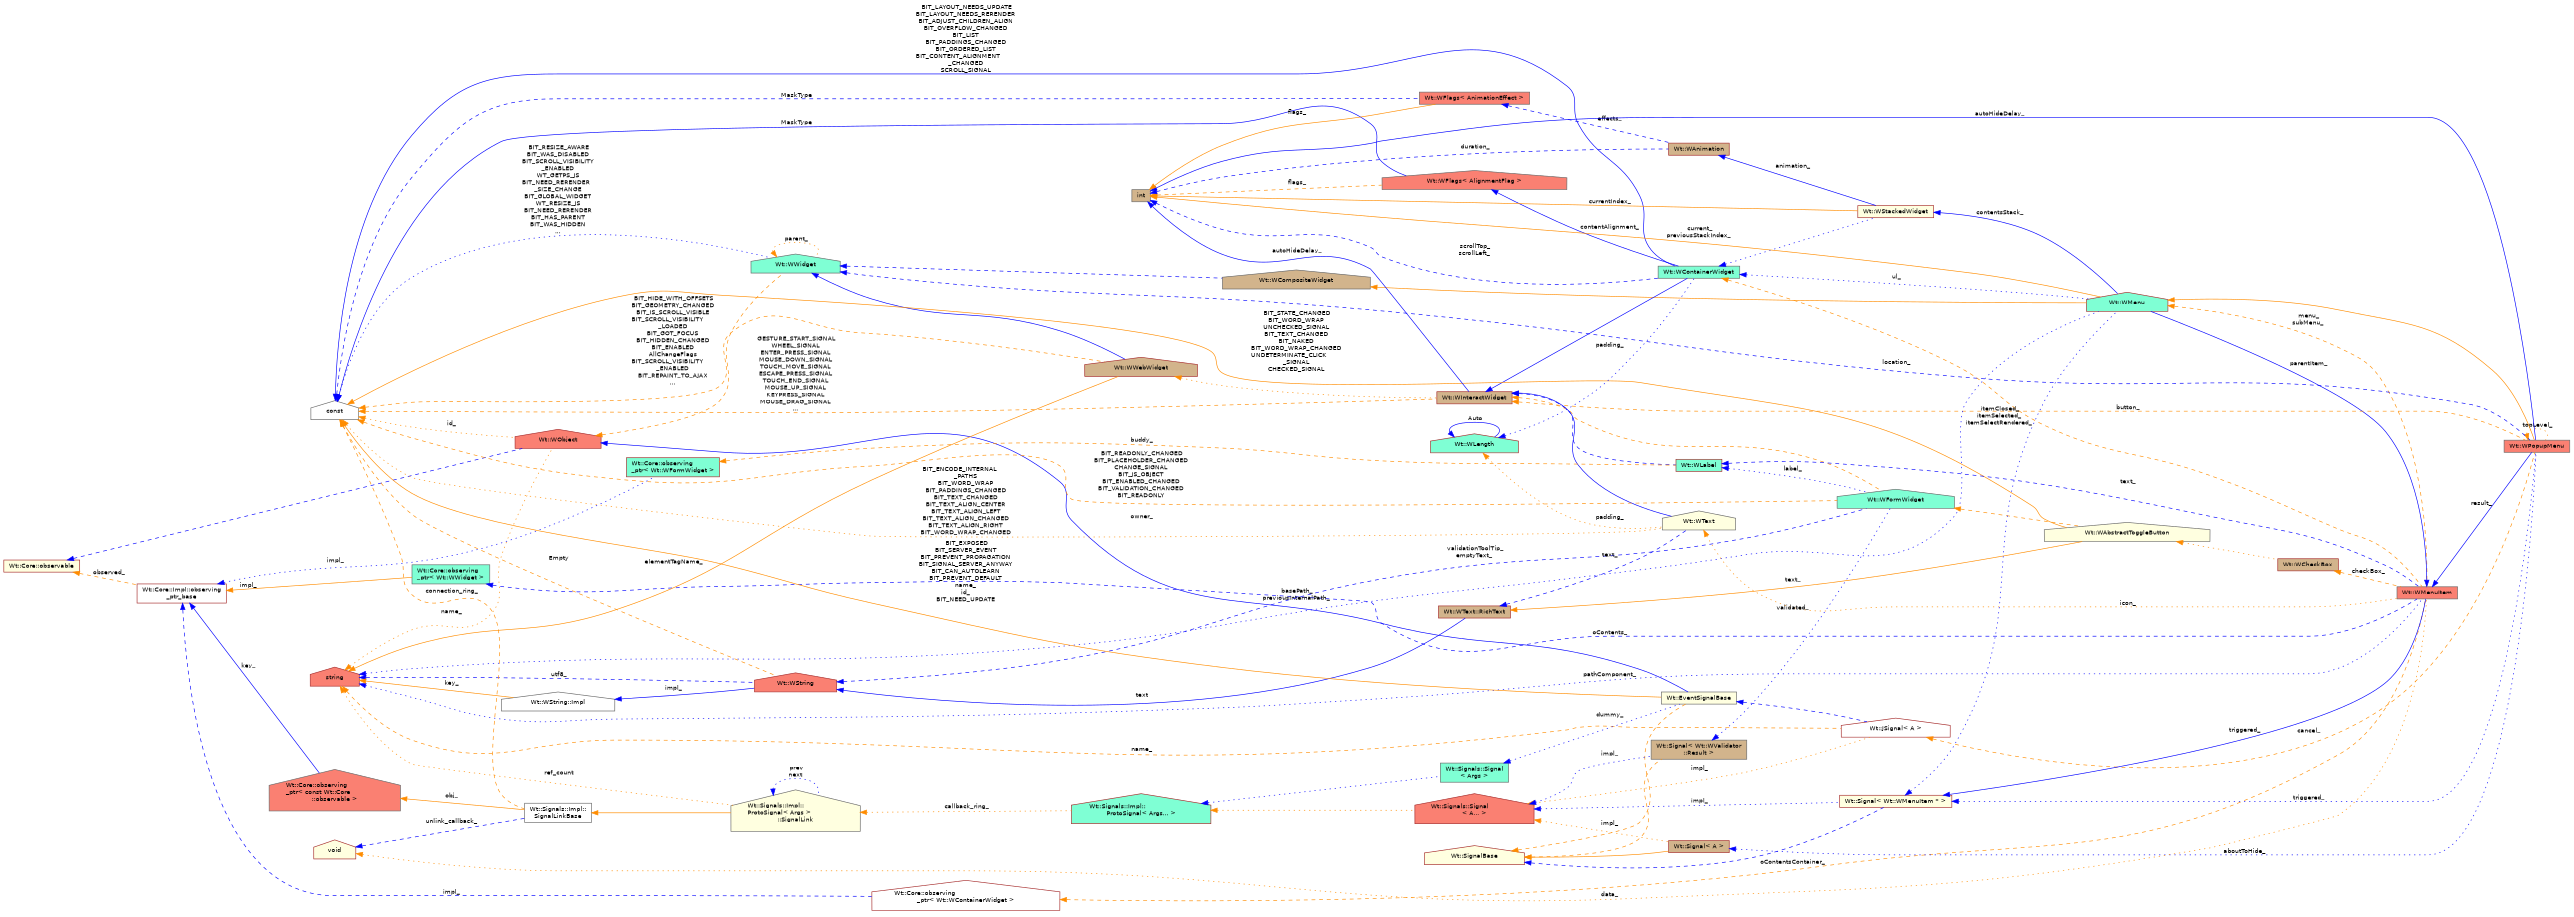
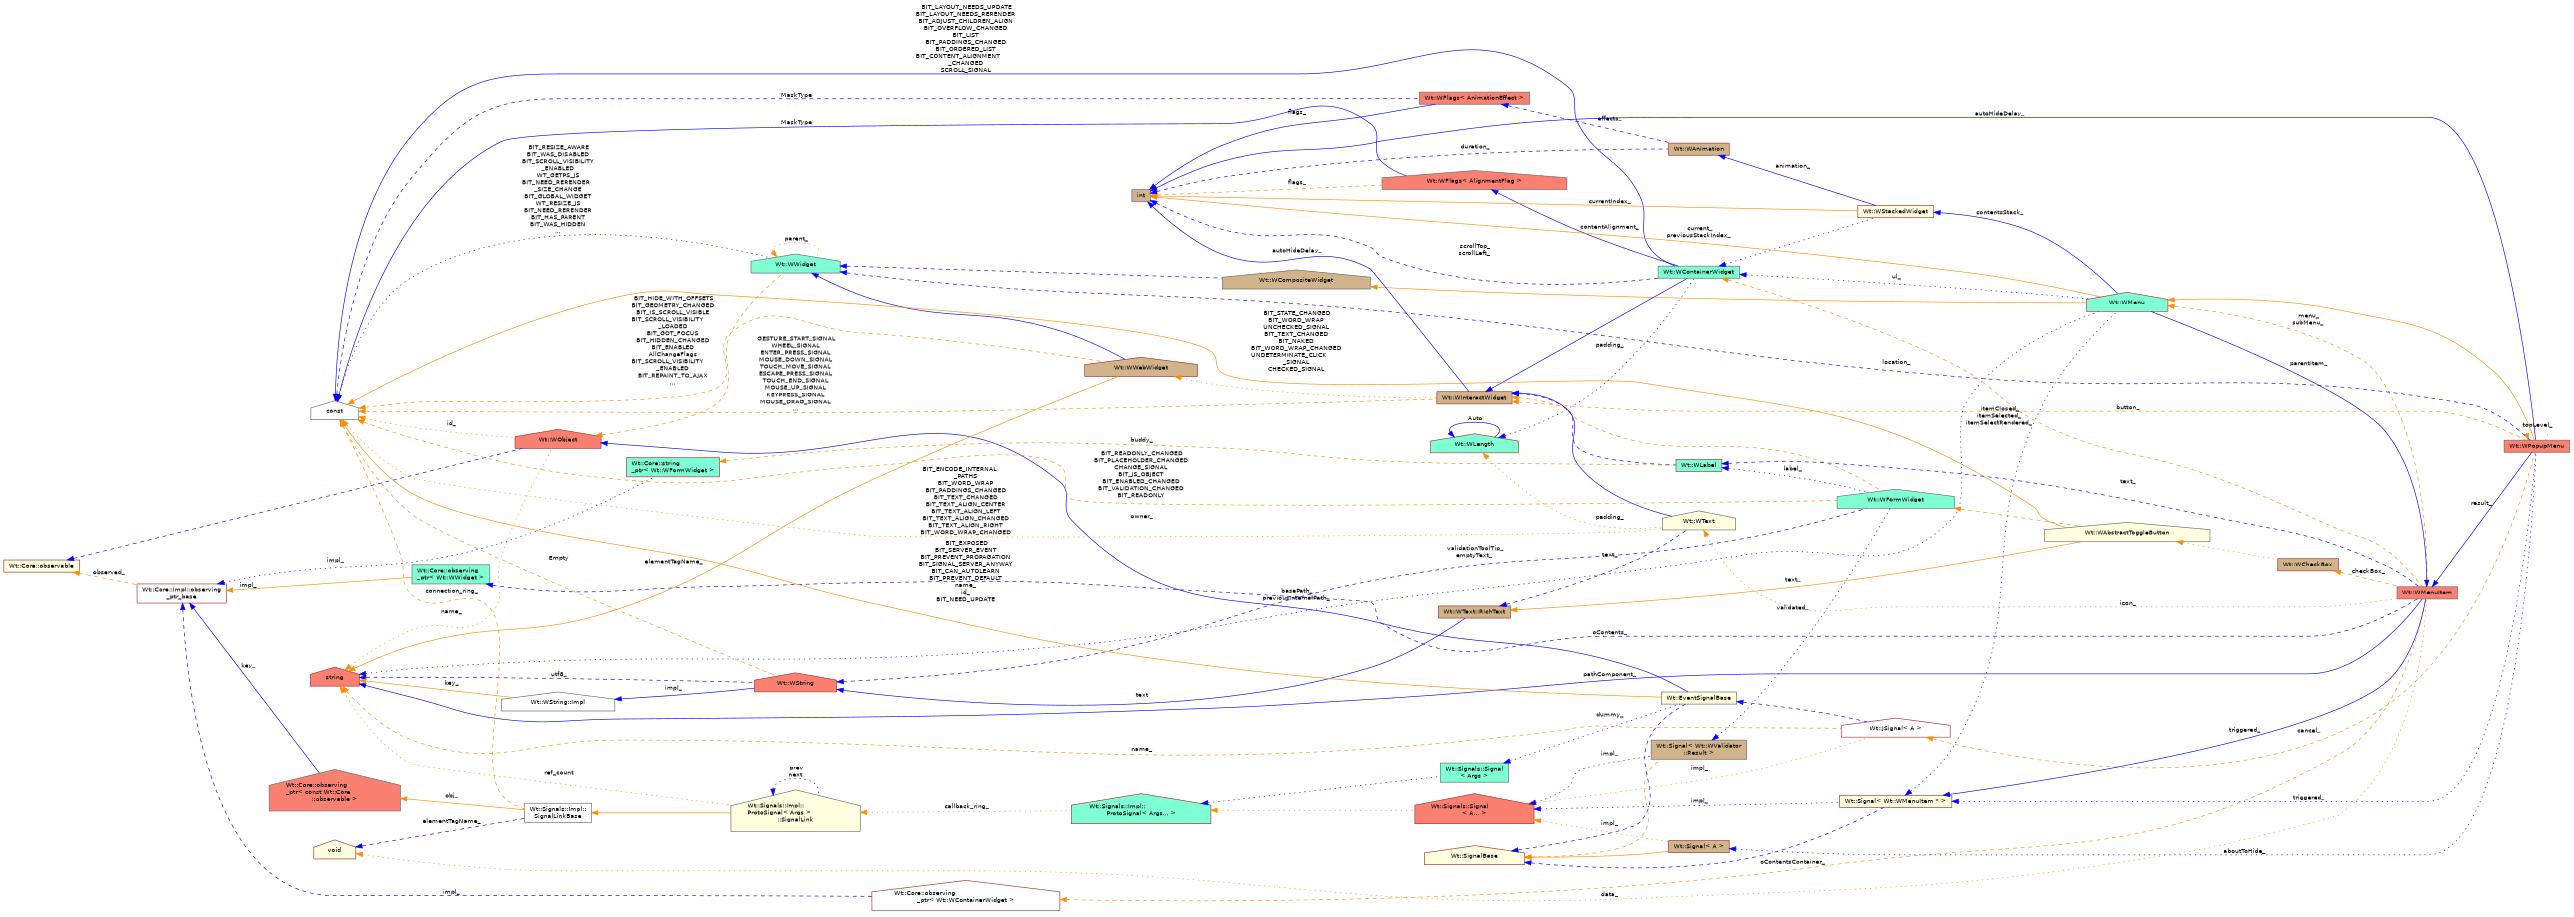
(1289, 126) -> (1289, 126)
(673, 467) -> (673, 467)
(1405, 697) -> (1405, 697)
(1643, 817) -> (1643, 817)
(451, 821) -> (451, 821)
